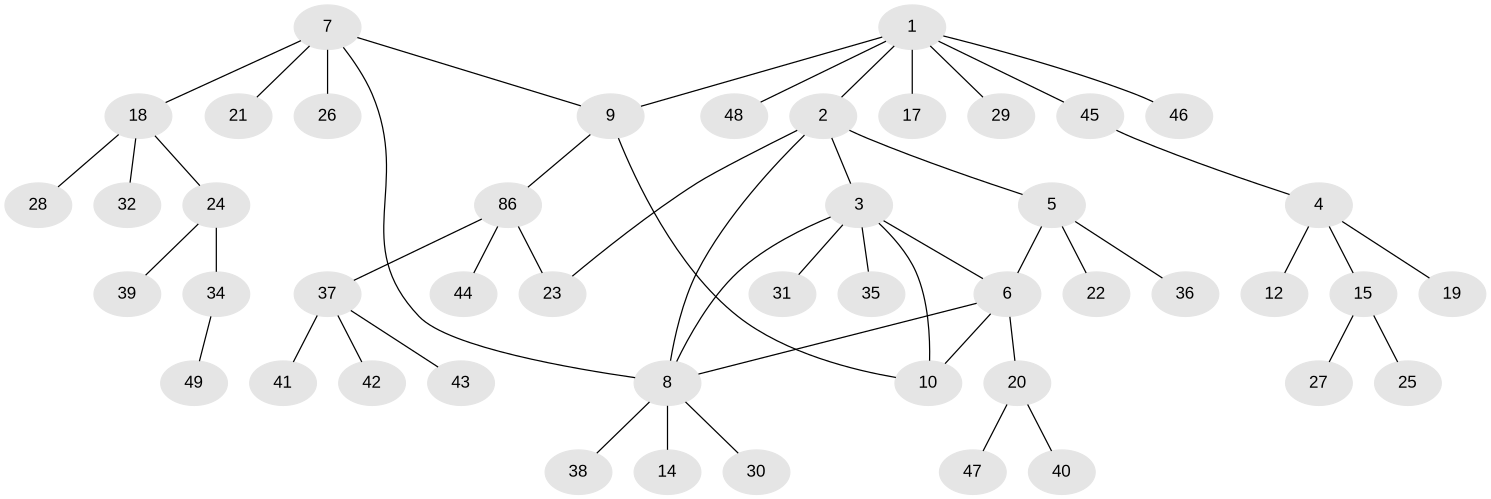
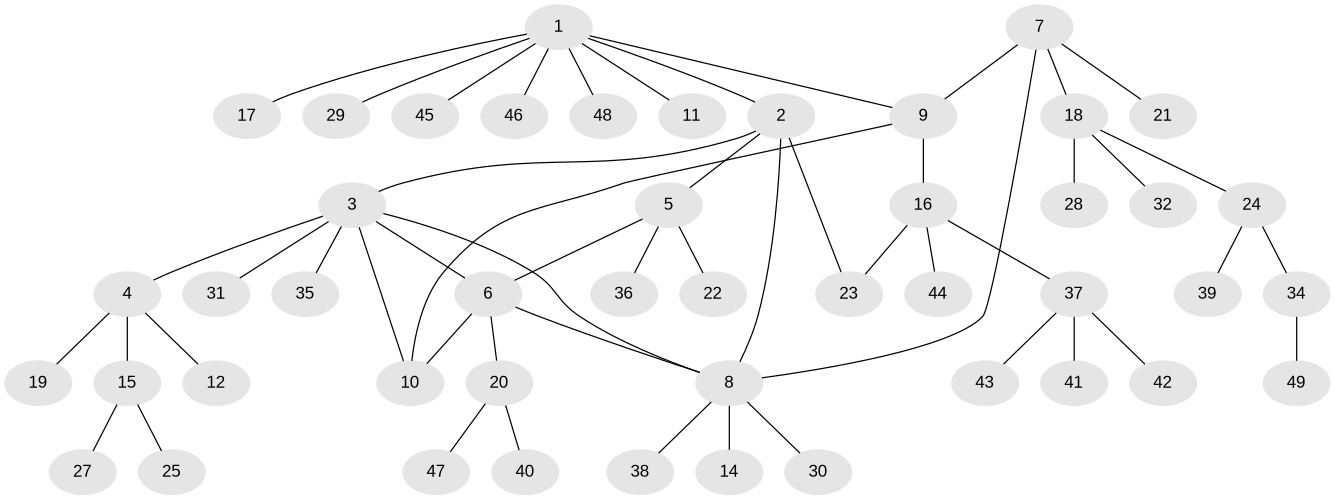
(328, 116) -> none
none -> (692, 116)
(1202, 164) -> (237, 246)
(508, 205) -> (923, 205)
